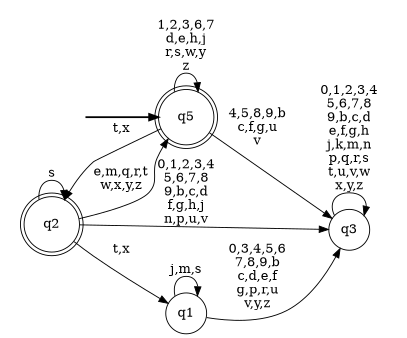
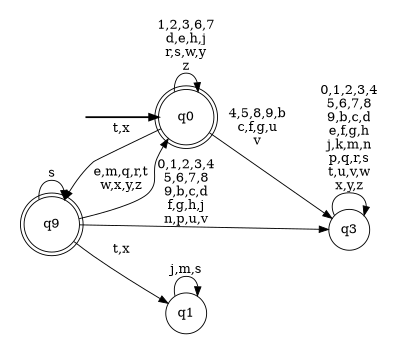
(186, 117) -> (186, 117)
(52, 224) -> (52, 224)
(283, 312) -> none
